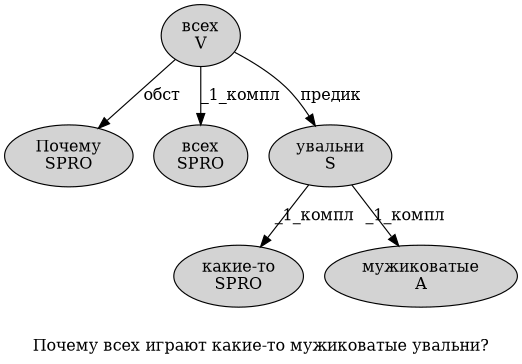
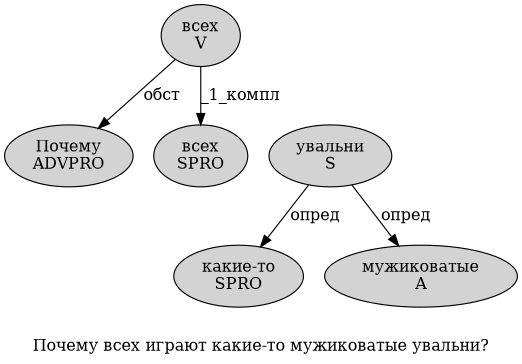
(276, 79) -> none
(69, 156) -> (69, 156)
(315, 216) -> (315, 216)
(406, 216) -> (406, 216)
